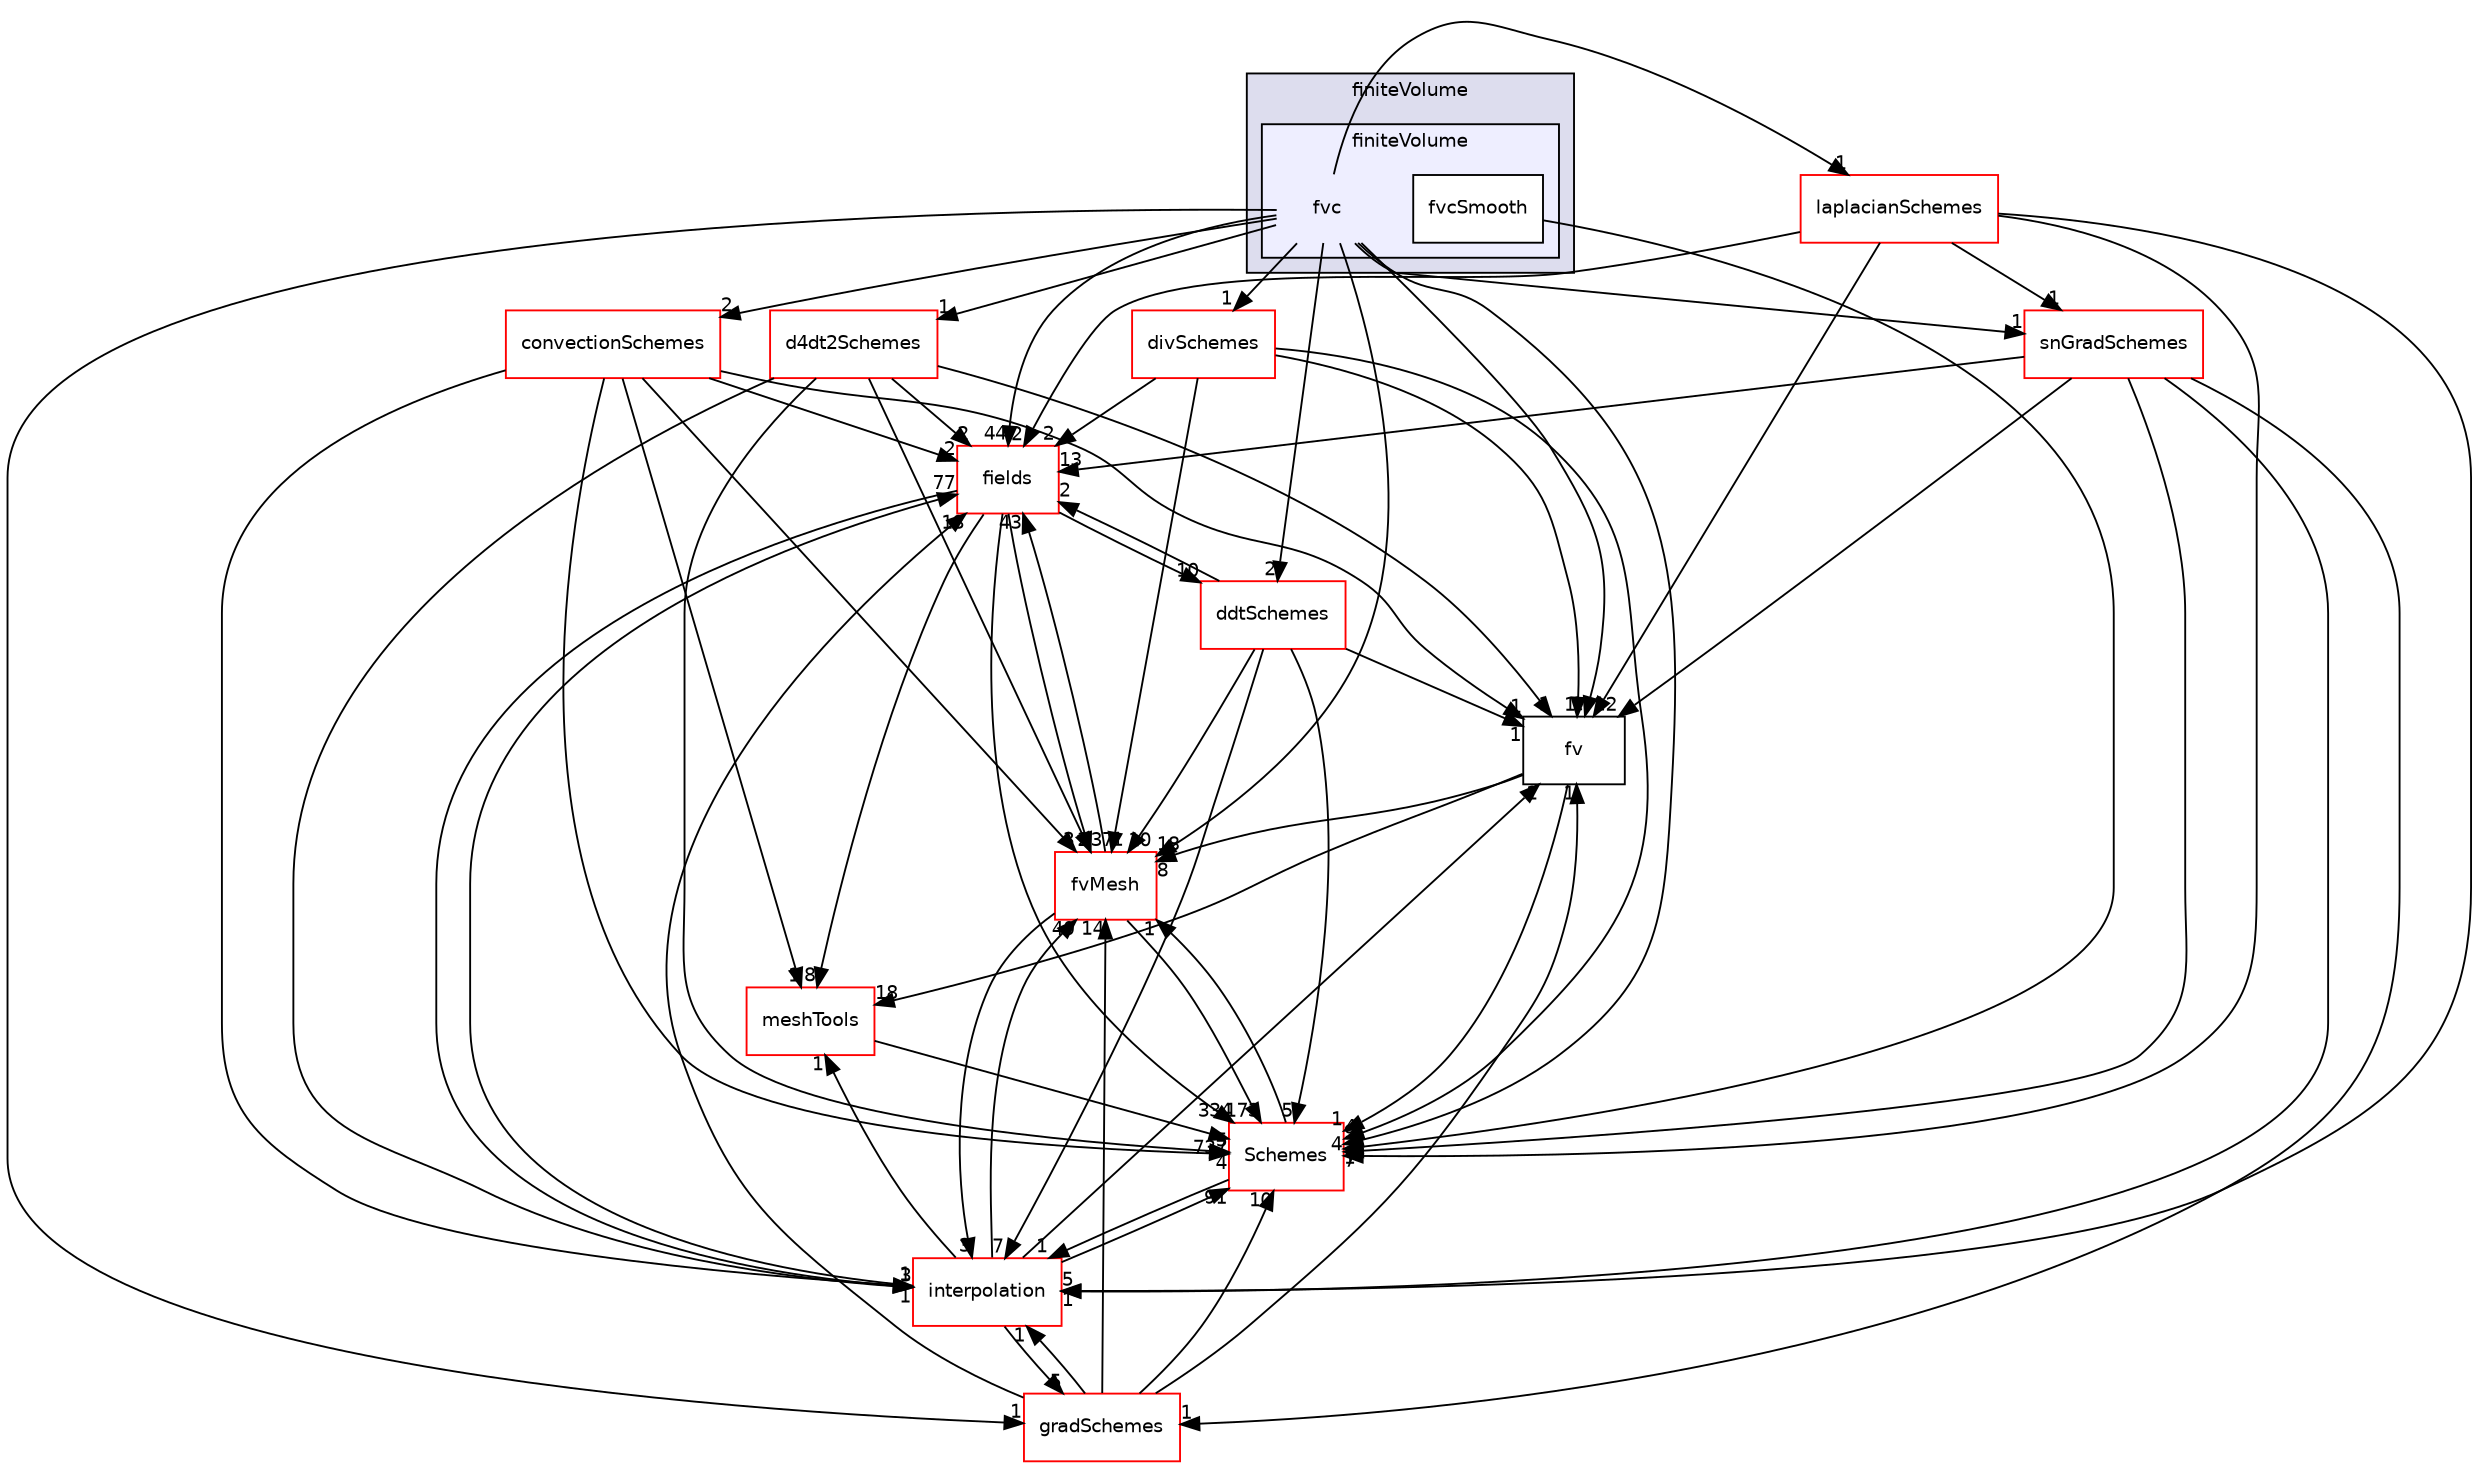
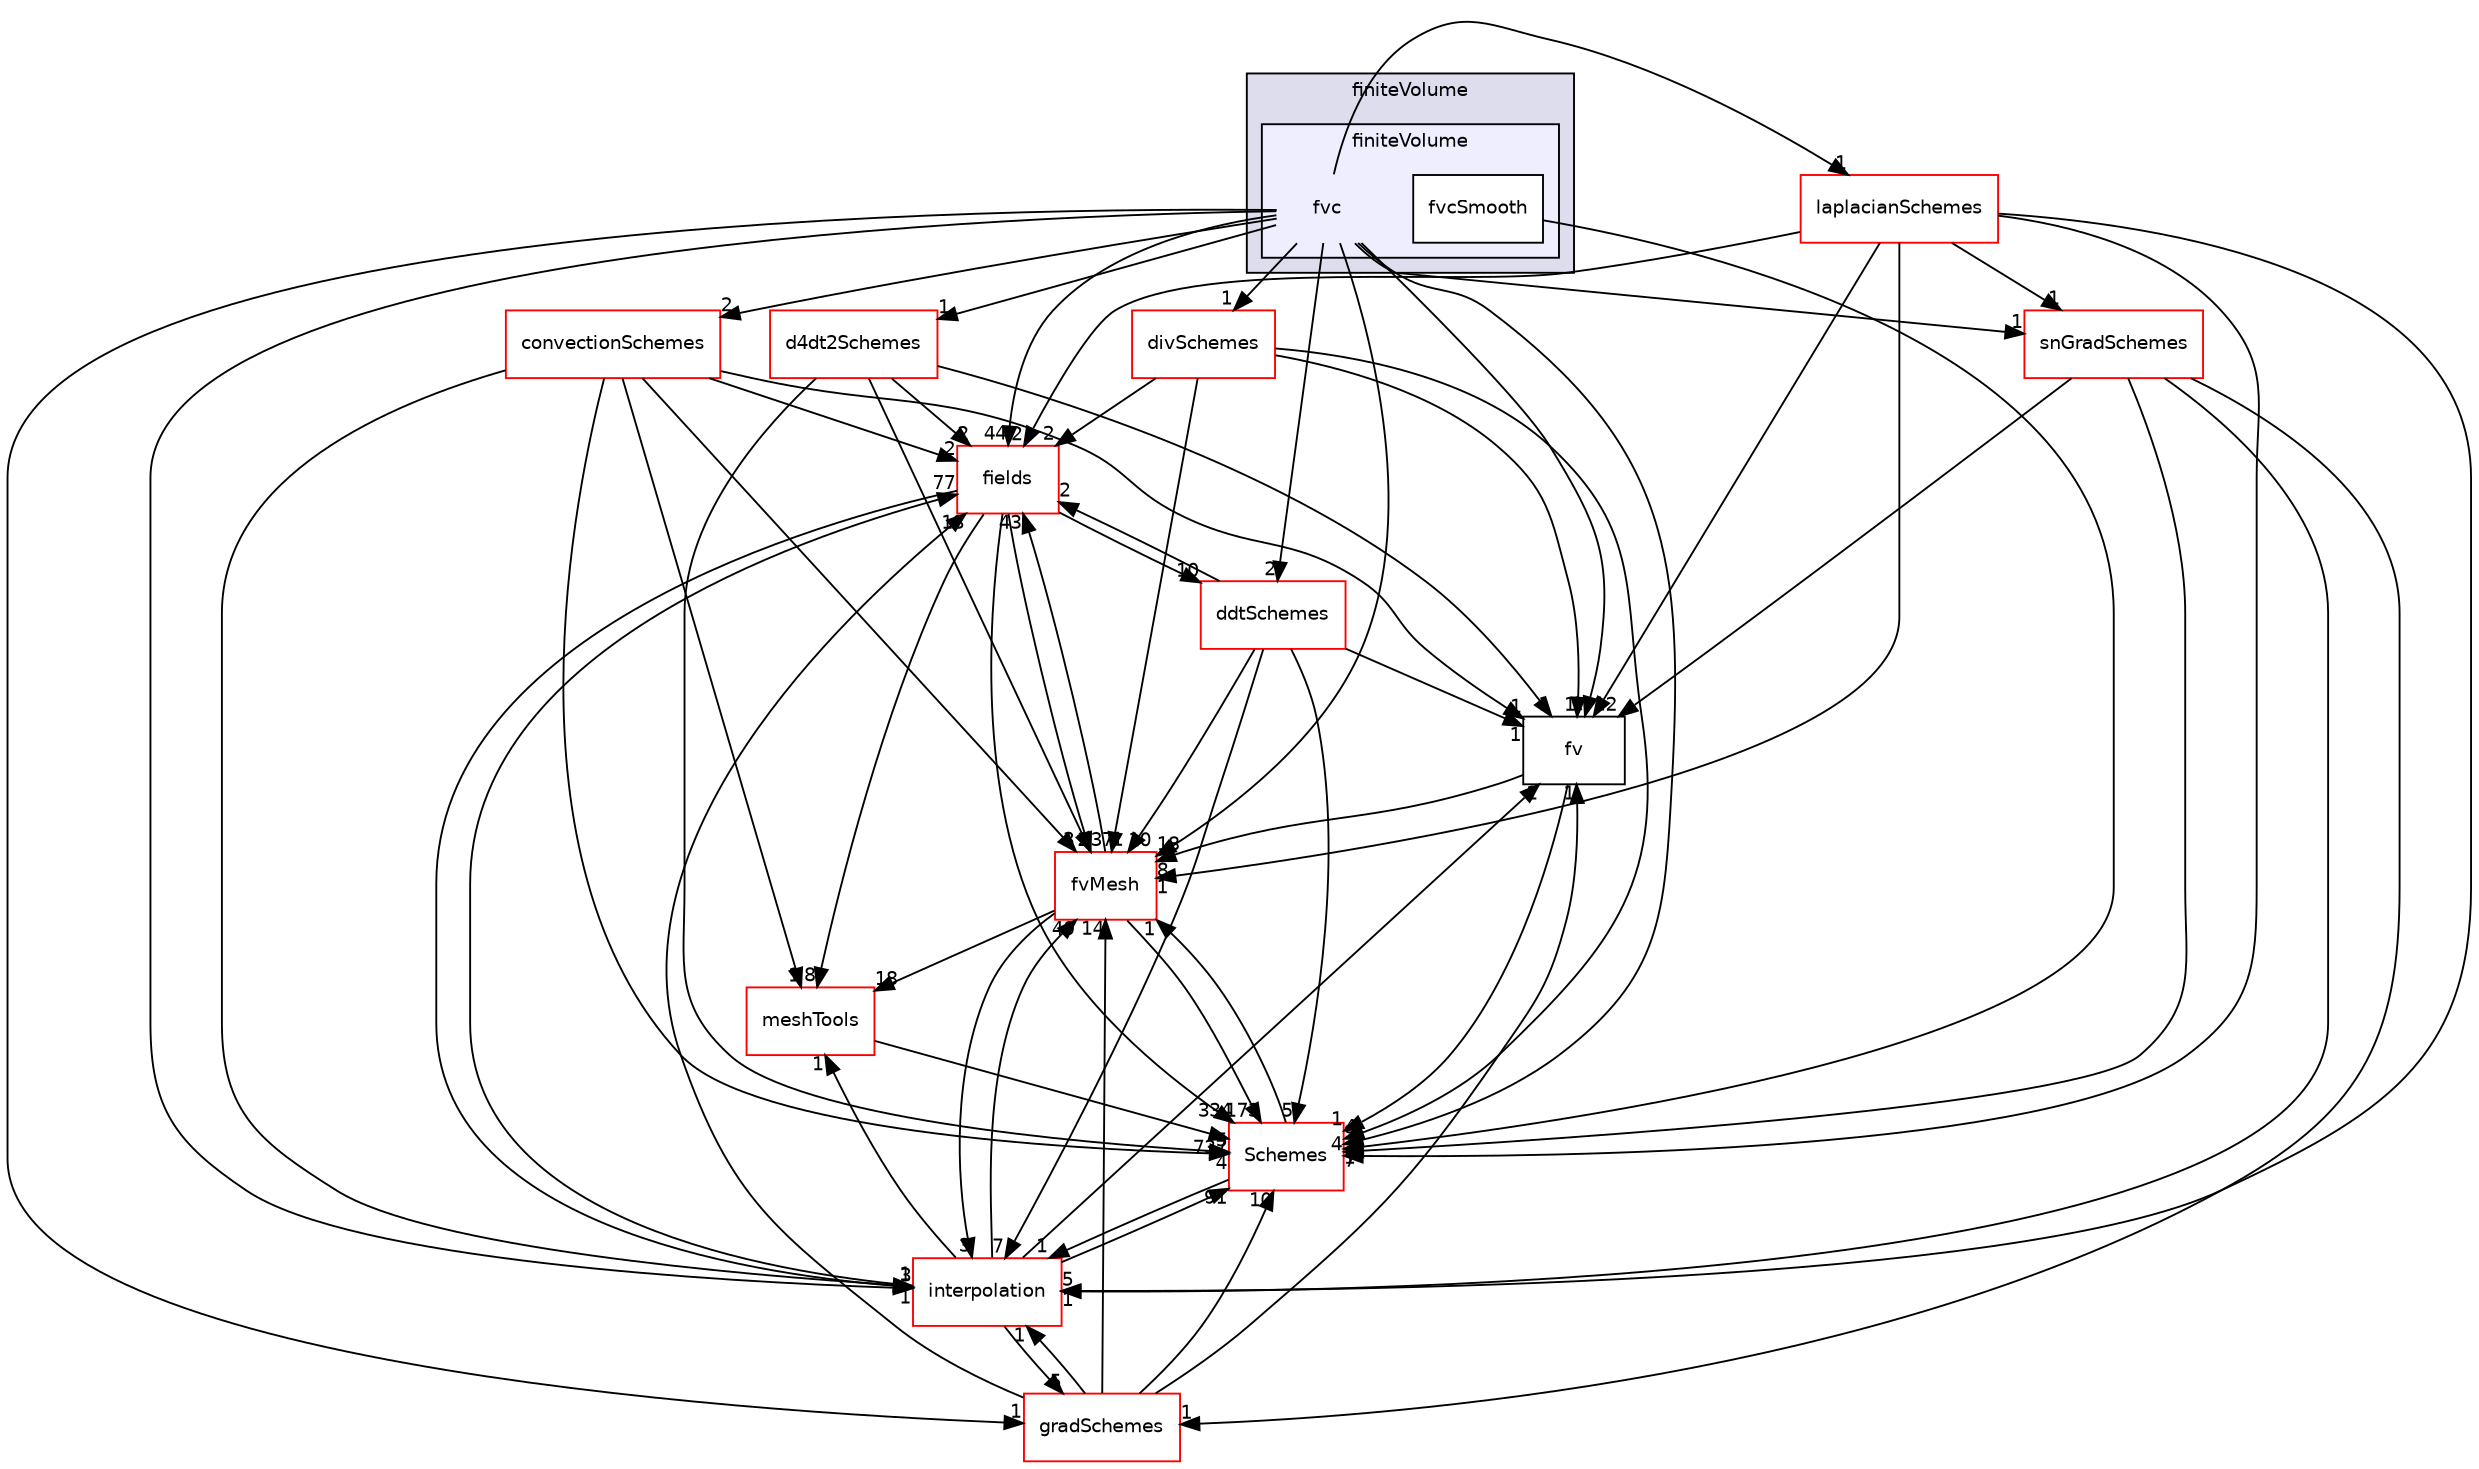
(1551, 413) -> none
none -> (1745, 748)
(1214, 904) -> (973, 947)
(293, 935) -> (150, 580)
